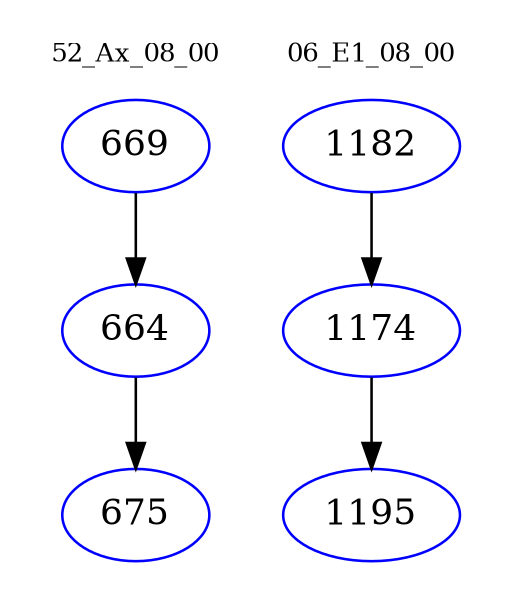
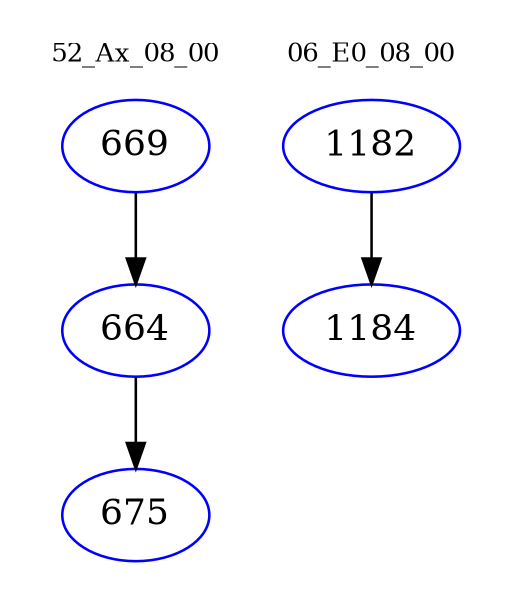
(372, 55) -> (372, 55)
(372, 331) -> (372, 331)
(372, 515) -> none
